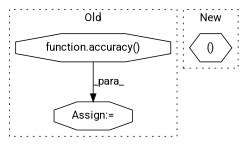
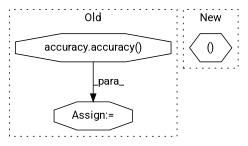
(93, 48) -> (93, 48)
